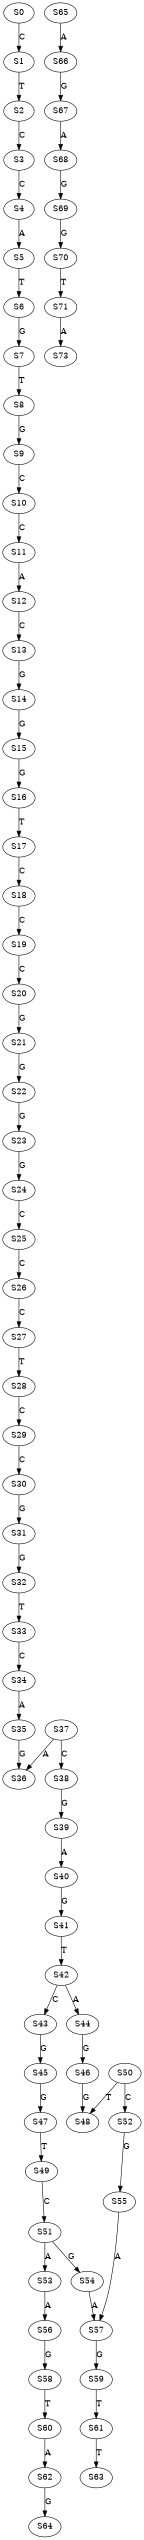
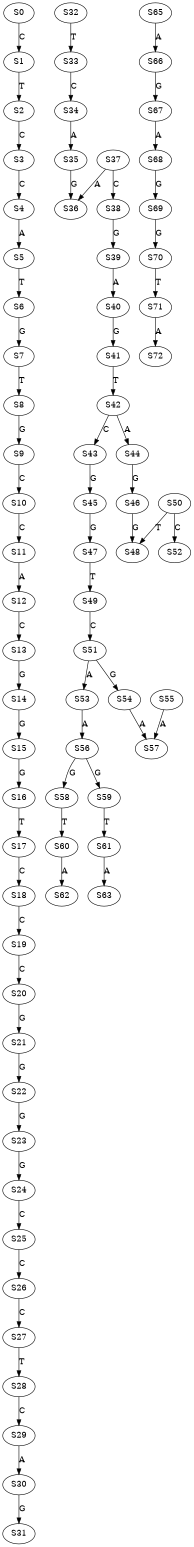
(61, 356) -> (155, 356)
(22, 1460) -> (22, 1460)
(19, 1555) -> none
(122, 2159) -> none
(96, 2352) -> (92, 771)
(99, 2453) -> (107, 871)
(45, 2527) -> none
